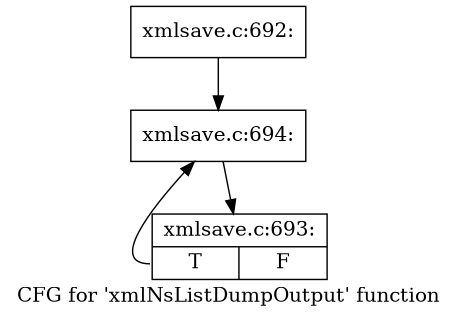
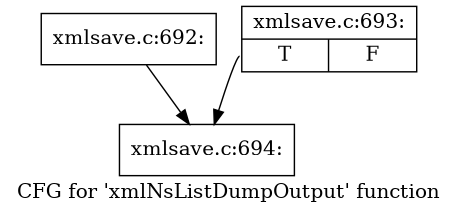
(227, 181) -> none
